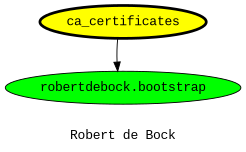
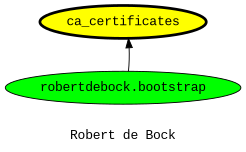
(117, 50) -> (129, 60)
